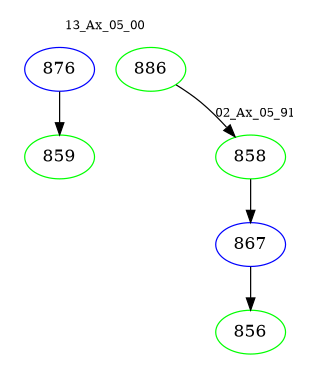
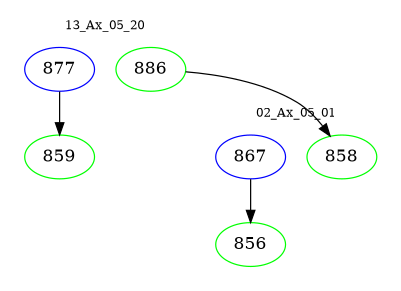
(105, 26) -> (105, 26)
(60, 69) -> (60, 69)
(255, 114) -> (296, 114)
(251, 195) -> none
